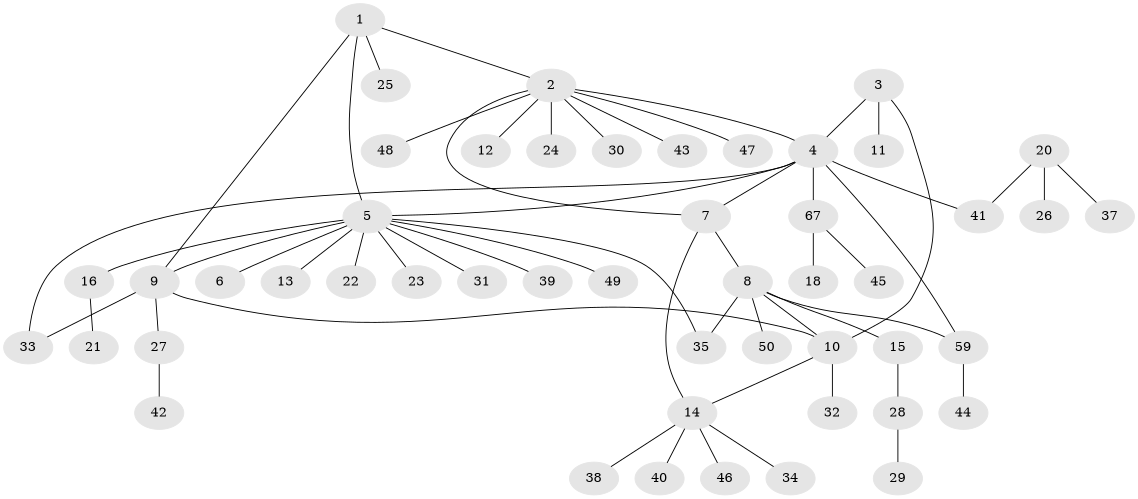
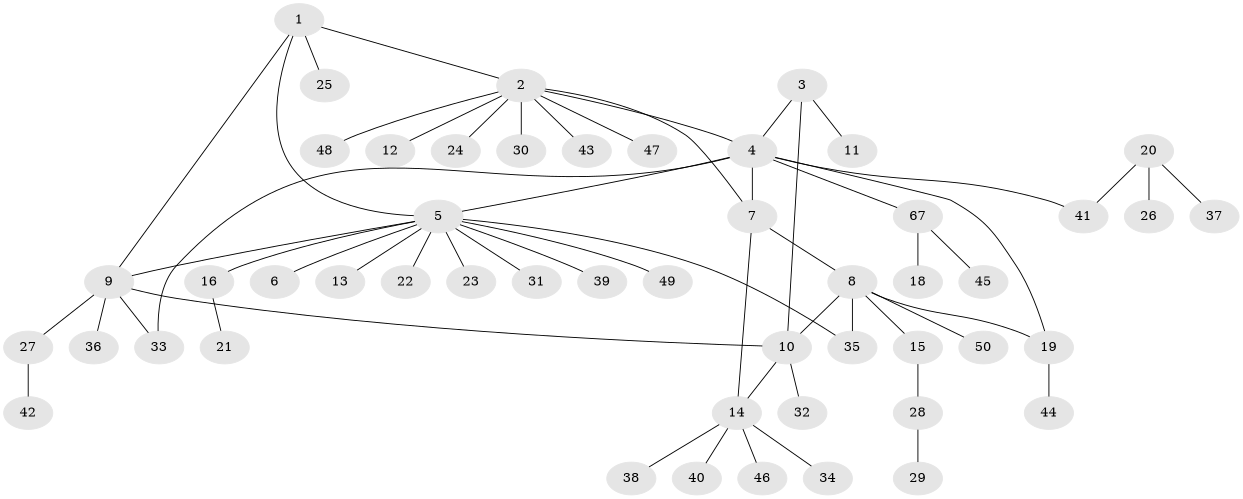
none -> (94, 348)
(963, 348) -> (1049, 348)
